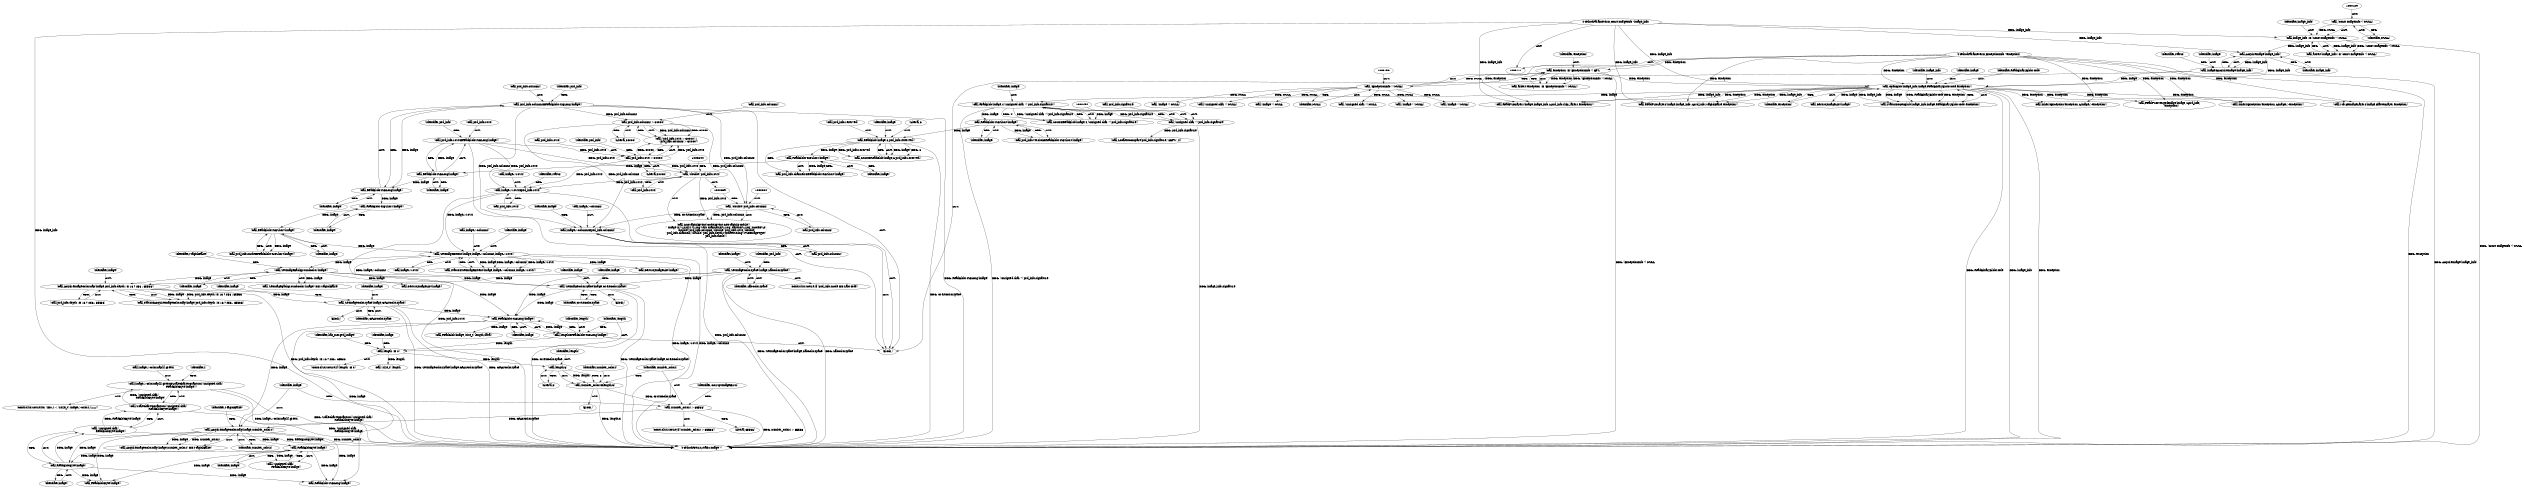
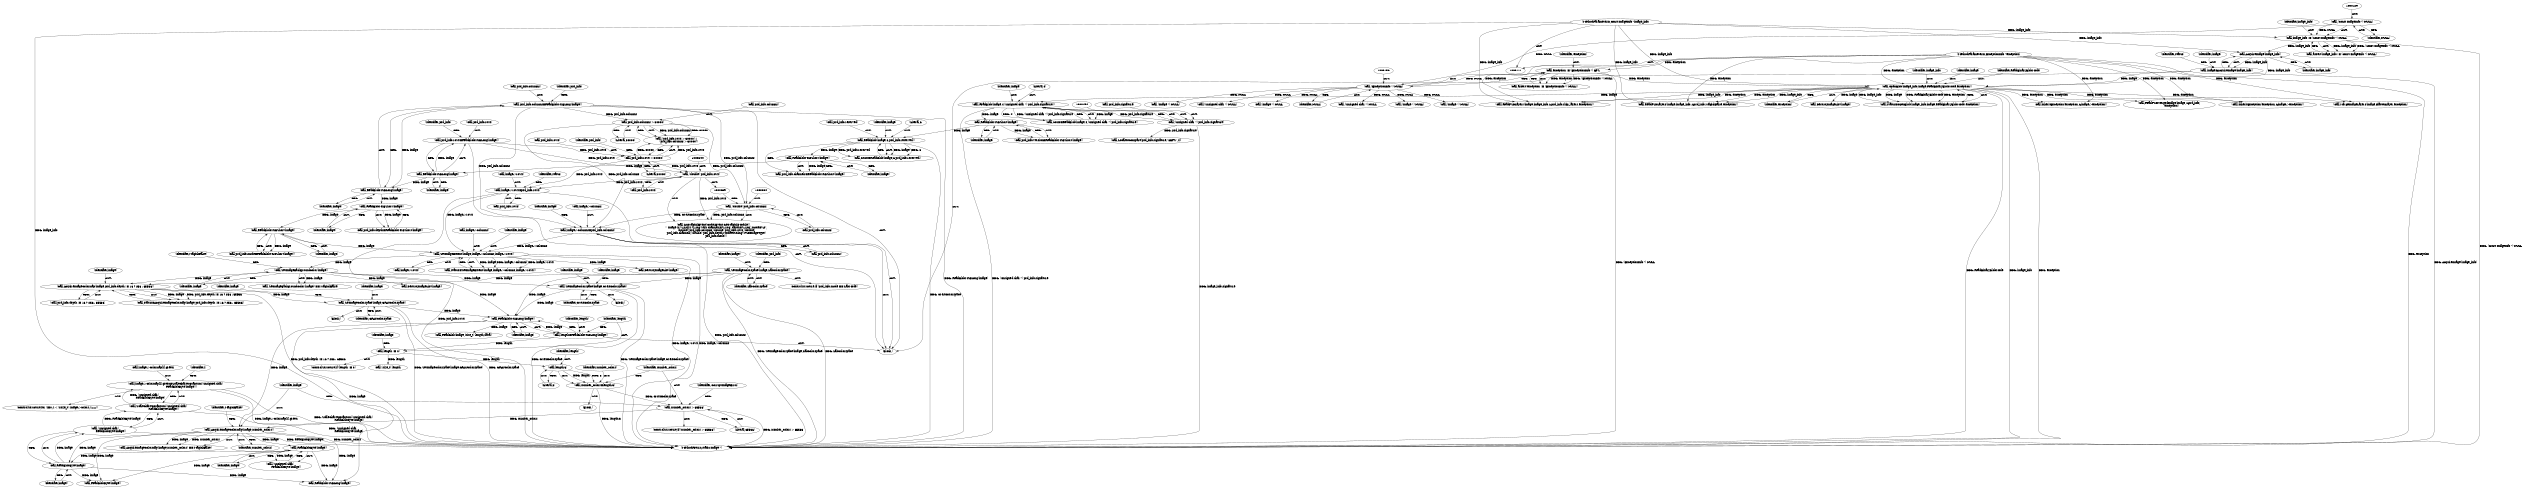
none -> (1865, 36)
none -> (1039, 87)
(703, 166) -> (703, 166)
(510, 168) -> none
none -> (390, 231)
(411, 277) -> (532, 242)
(585, 295) -> (585, 295)
(335, 335) -> none
none -> (728, 415)
(524, 419) -> (524, 419)
